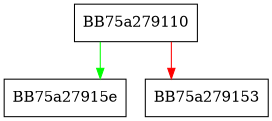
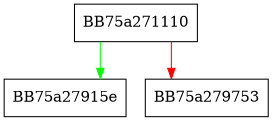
(136, 23) -> (136, 23)
(207, 98) -> (207, 98)
